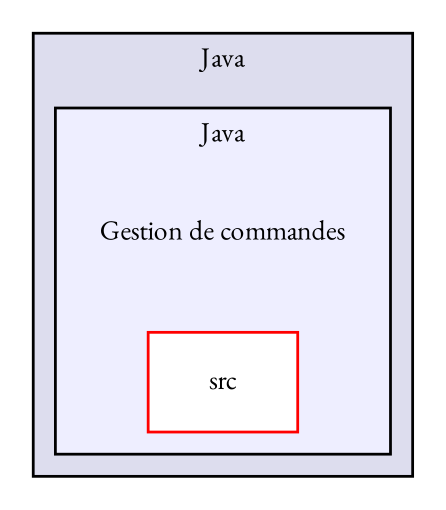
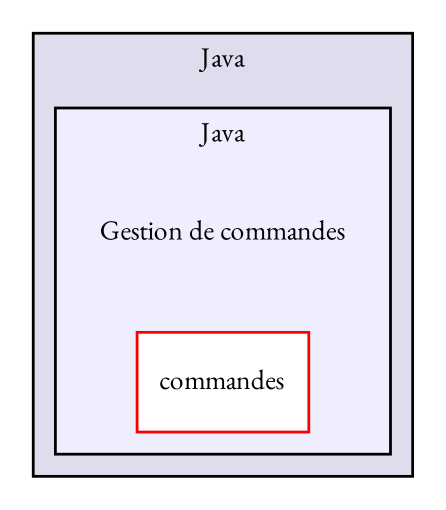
(223, 382) -> (223, 382)
